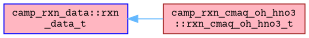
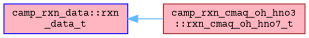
(234, 19) -> (234, 19)
